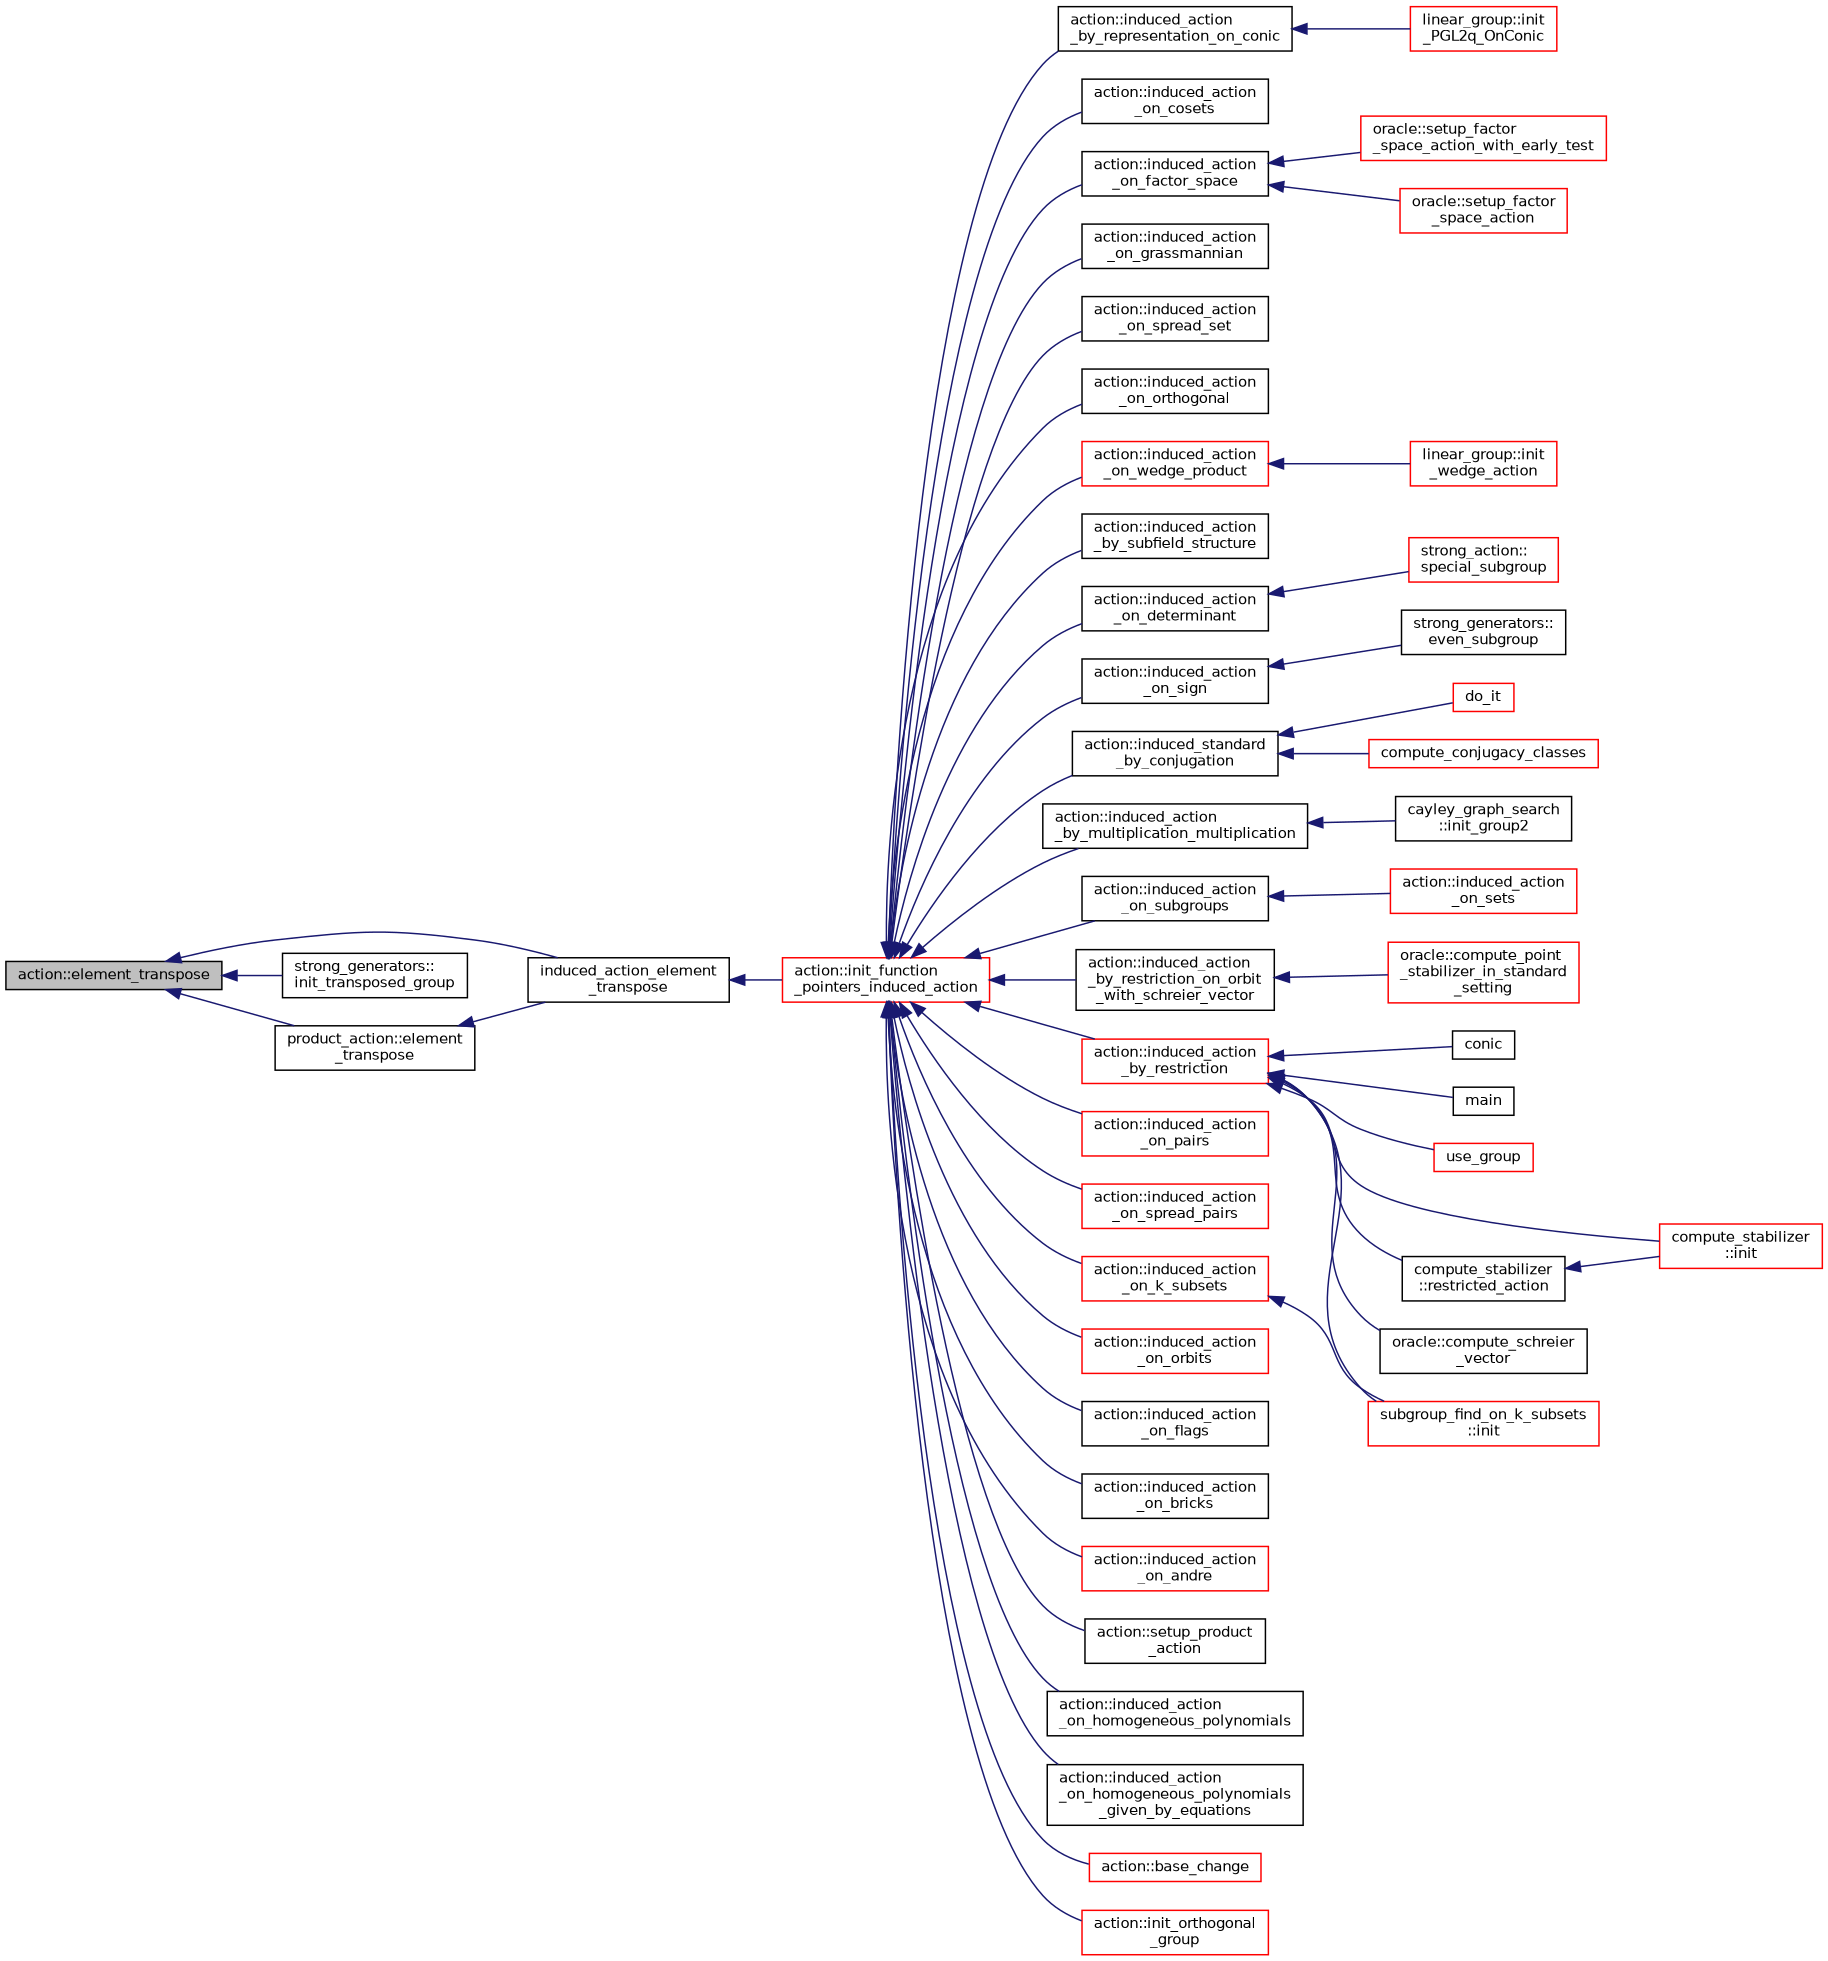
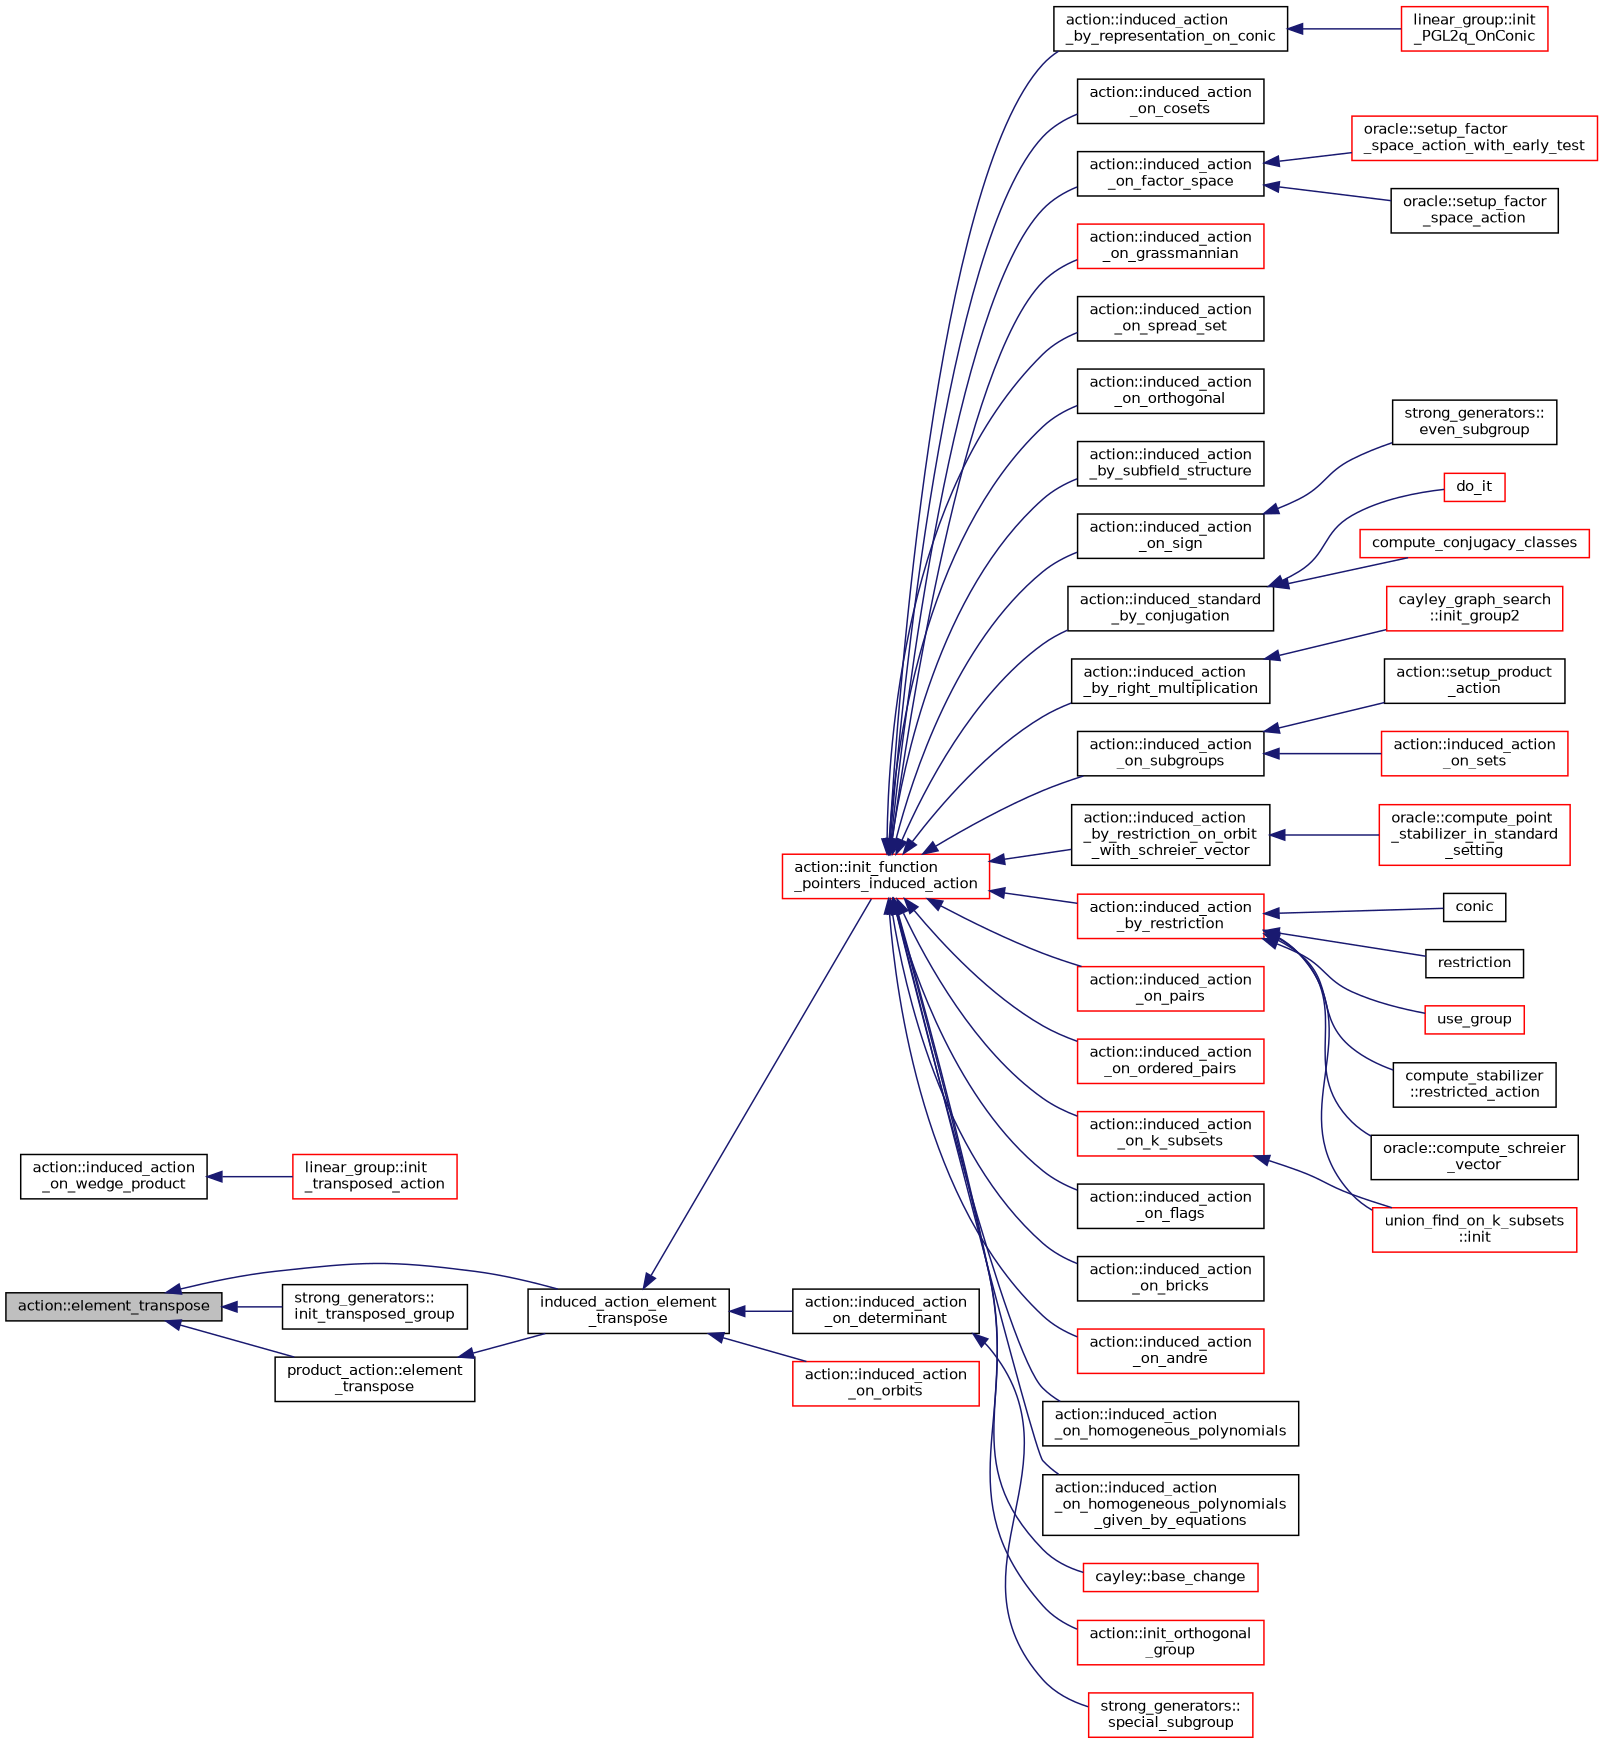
(1484, 211) -> (1475, 211)
(1175, 246) -> (1171, 246)
(1175, 464) -> (114, 1177)
(1484, 464) -> (375, 1177)
(1484, 560) -> (1171, 1715)
(953, 637) -> none
(956, 762) -> (769, 1311)
(1484, 819) -> (1475, 609)
(1175, 826) -> (1171, 681)
(1484, 1101) -> (1475, 964)
(955, 1198) -> (765, 1350)
(1175, 1206) -> (1171, 1061)
(1741, 1246) -> none
(946, 1344) -> (1332, 715)
(1484, 1424) -> (1475, 1230)
(1175, 1867) -> (1171, 1578)
